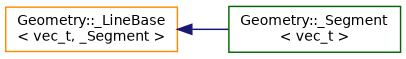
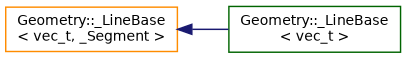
(315, 29) -> (315, 29)
